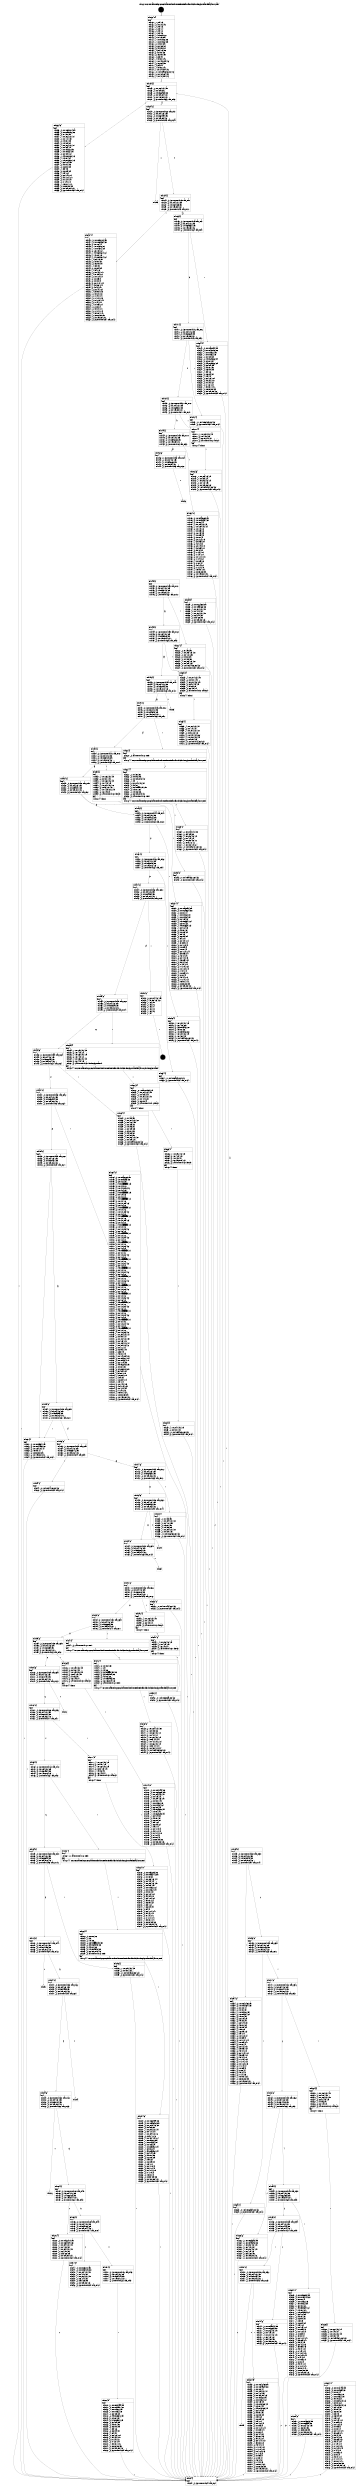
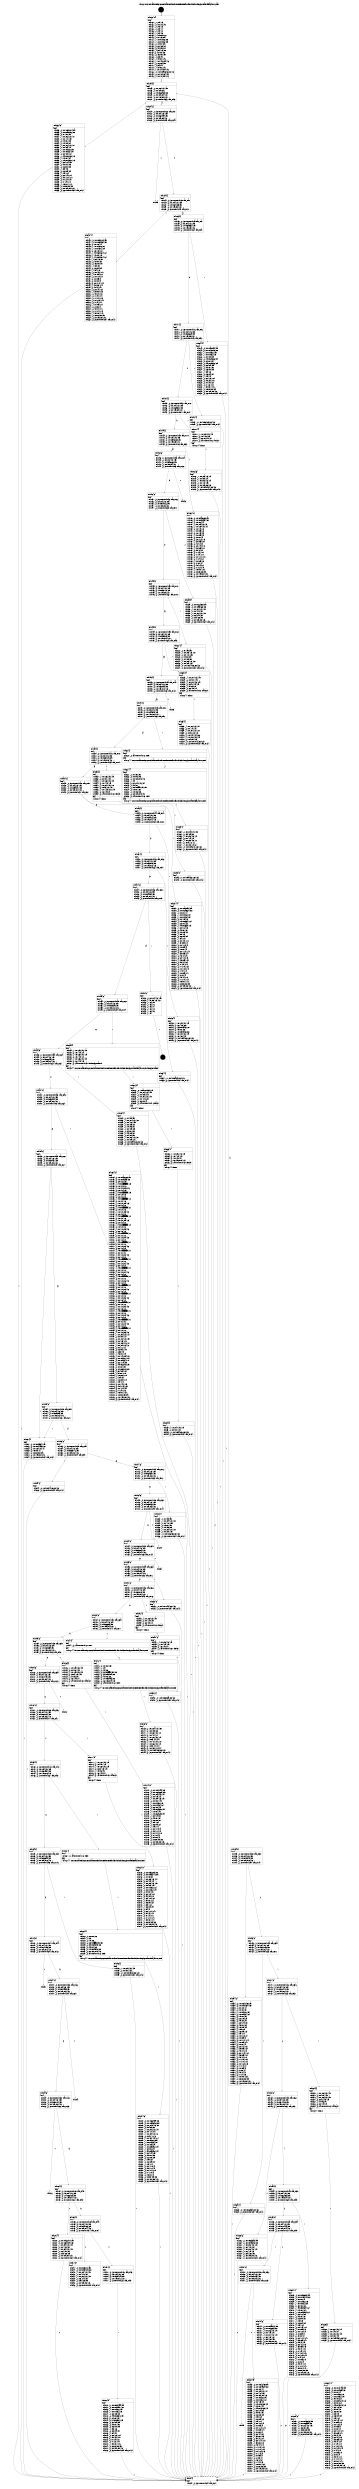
none -> (163, 502)
none -> (139, 1569)
